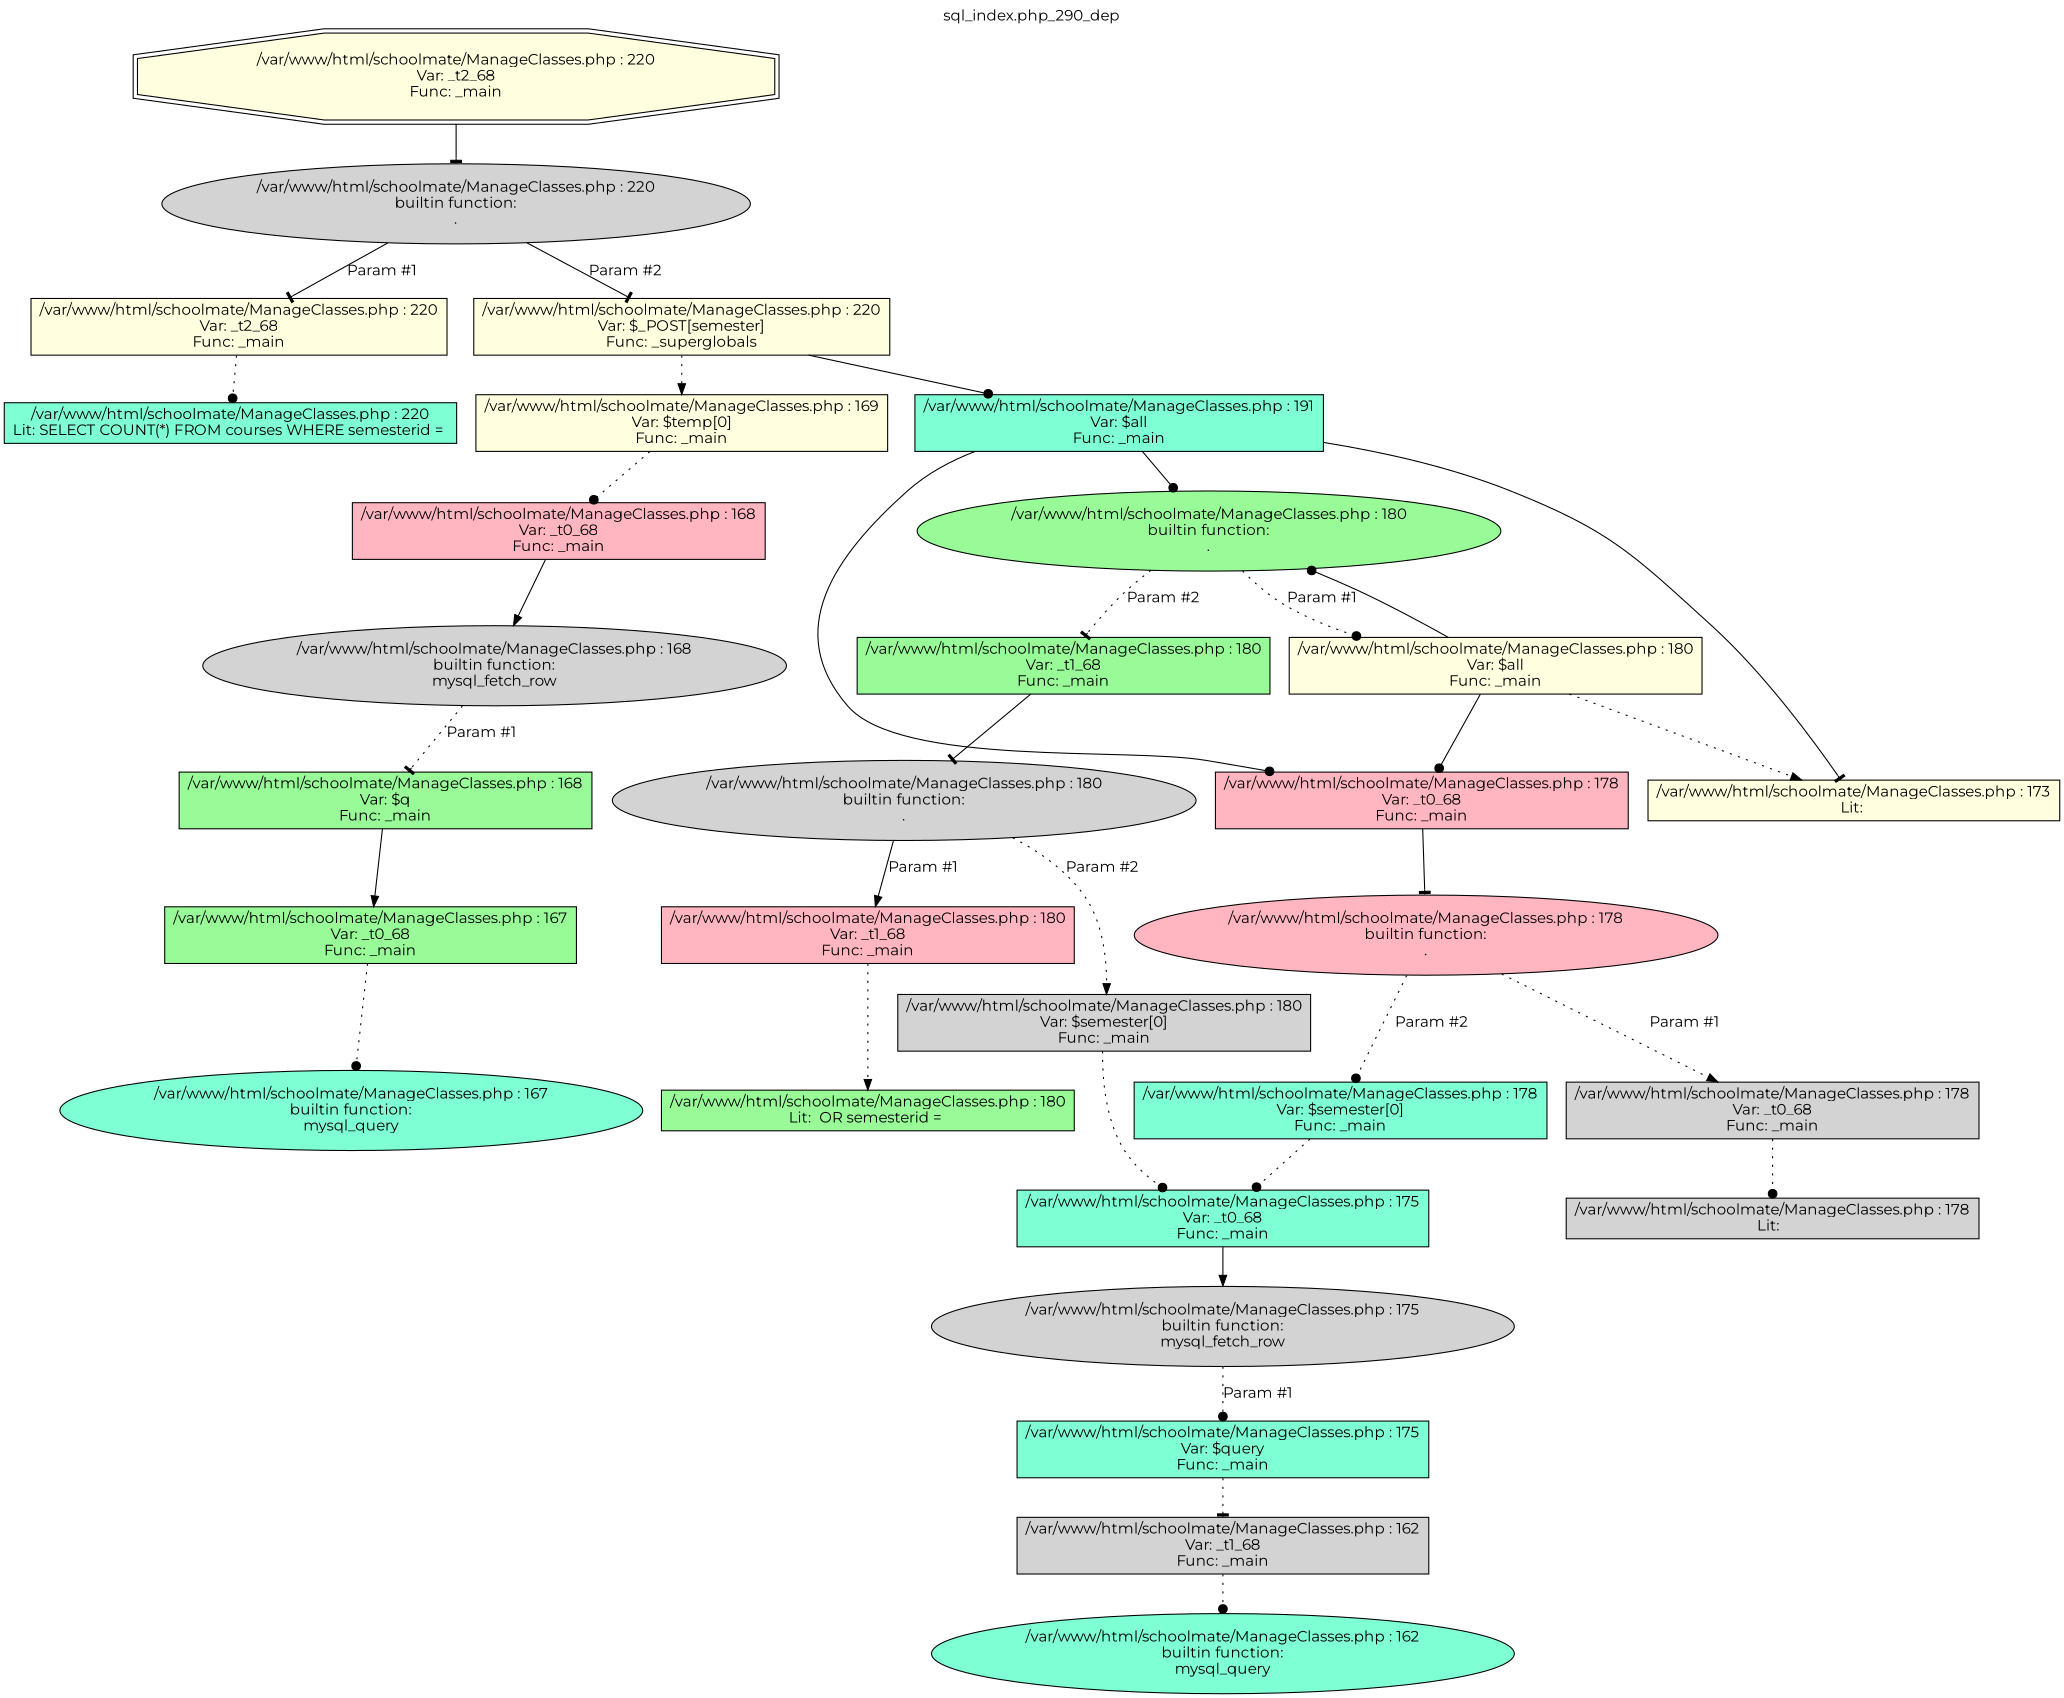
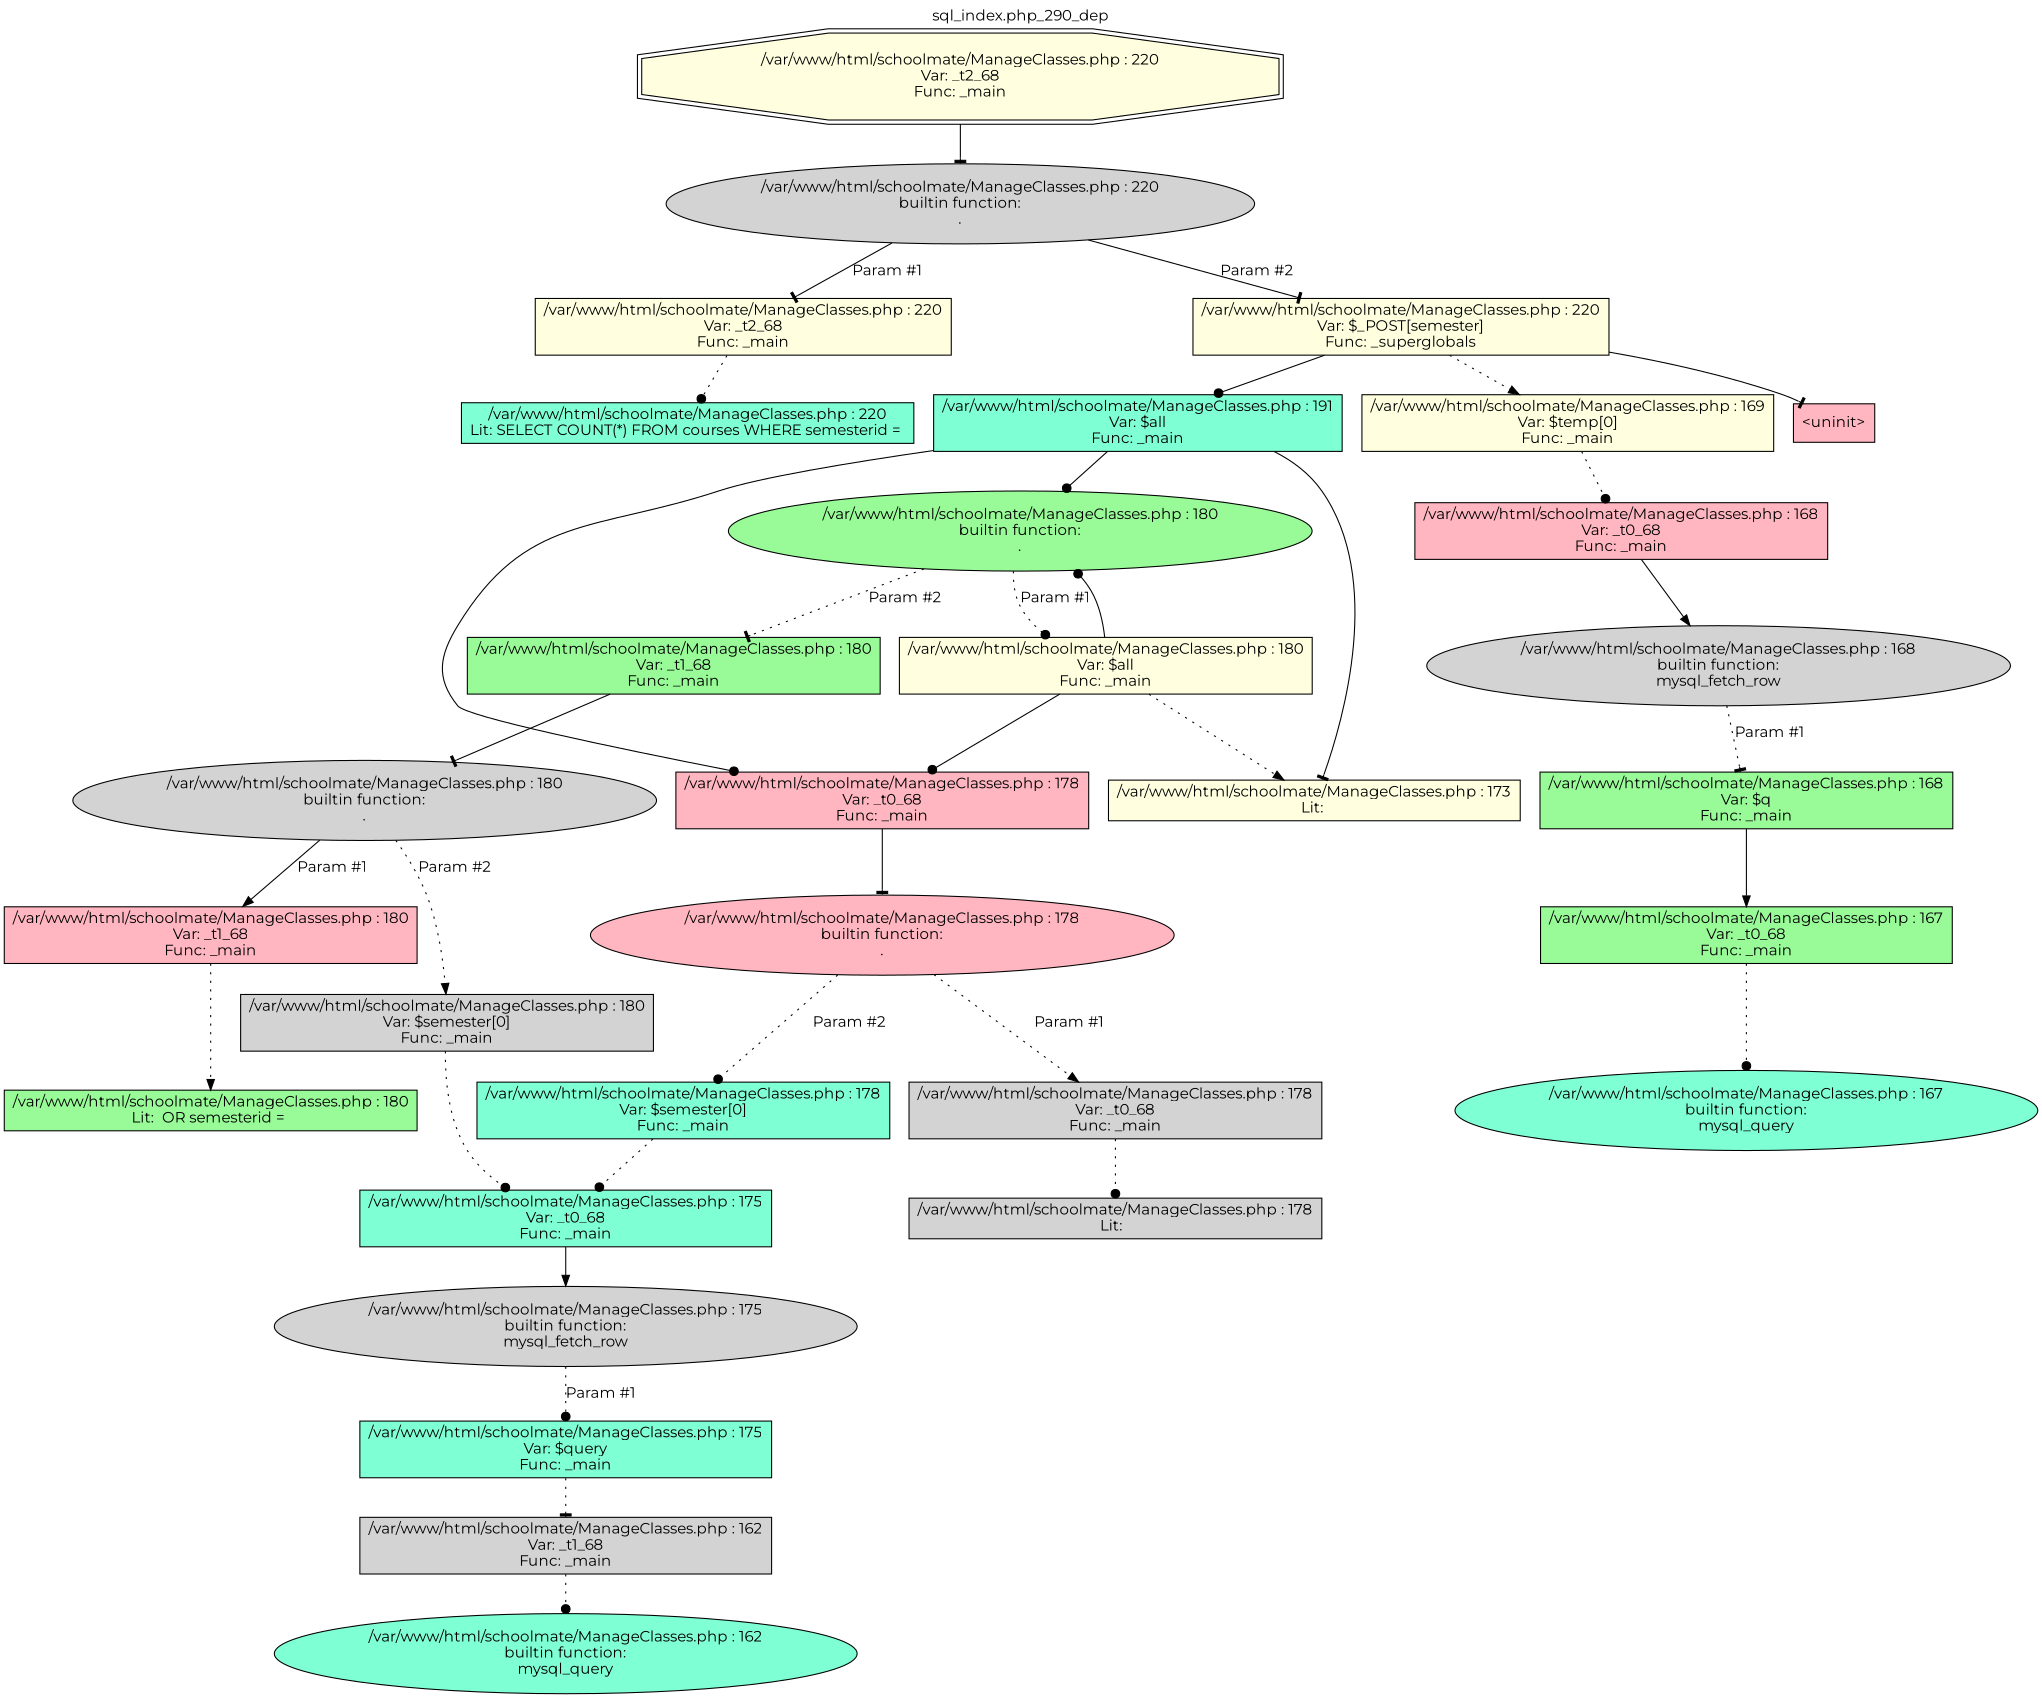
none -> (1834, 423)
